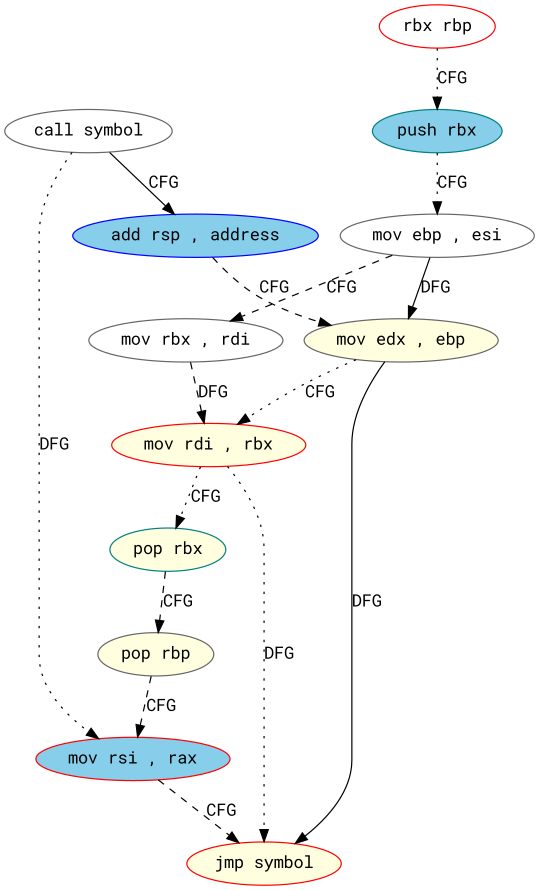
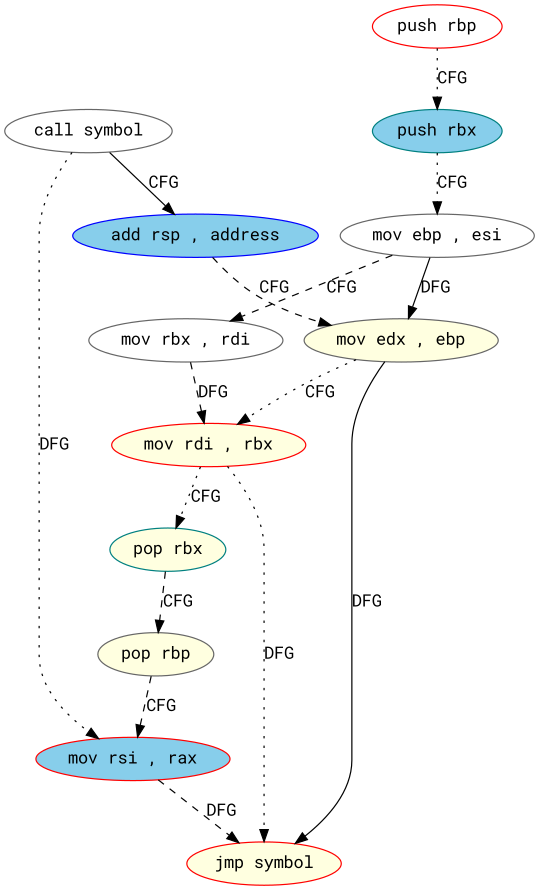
(437, 26) -> (437, 26)
(221, 811) -> (221, 811)
